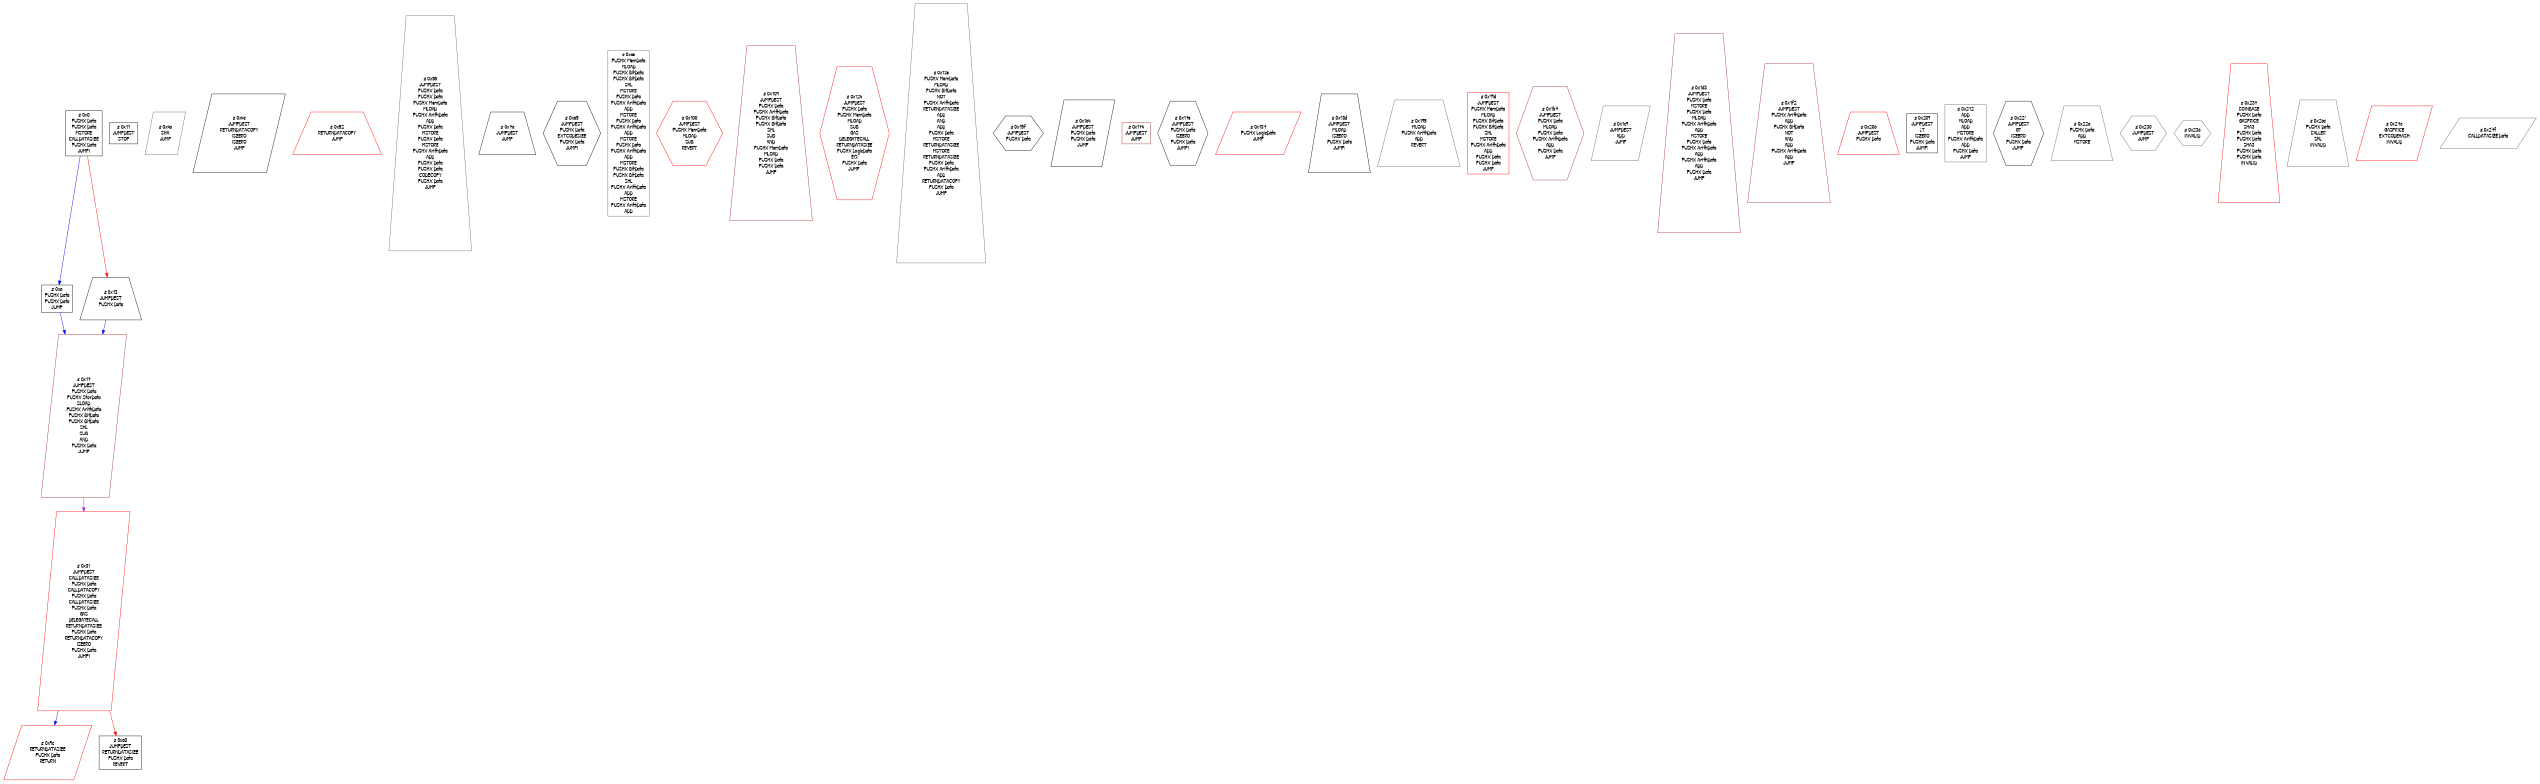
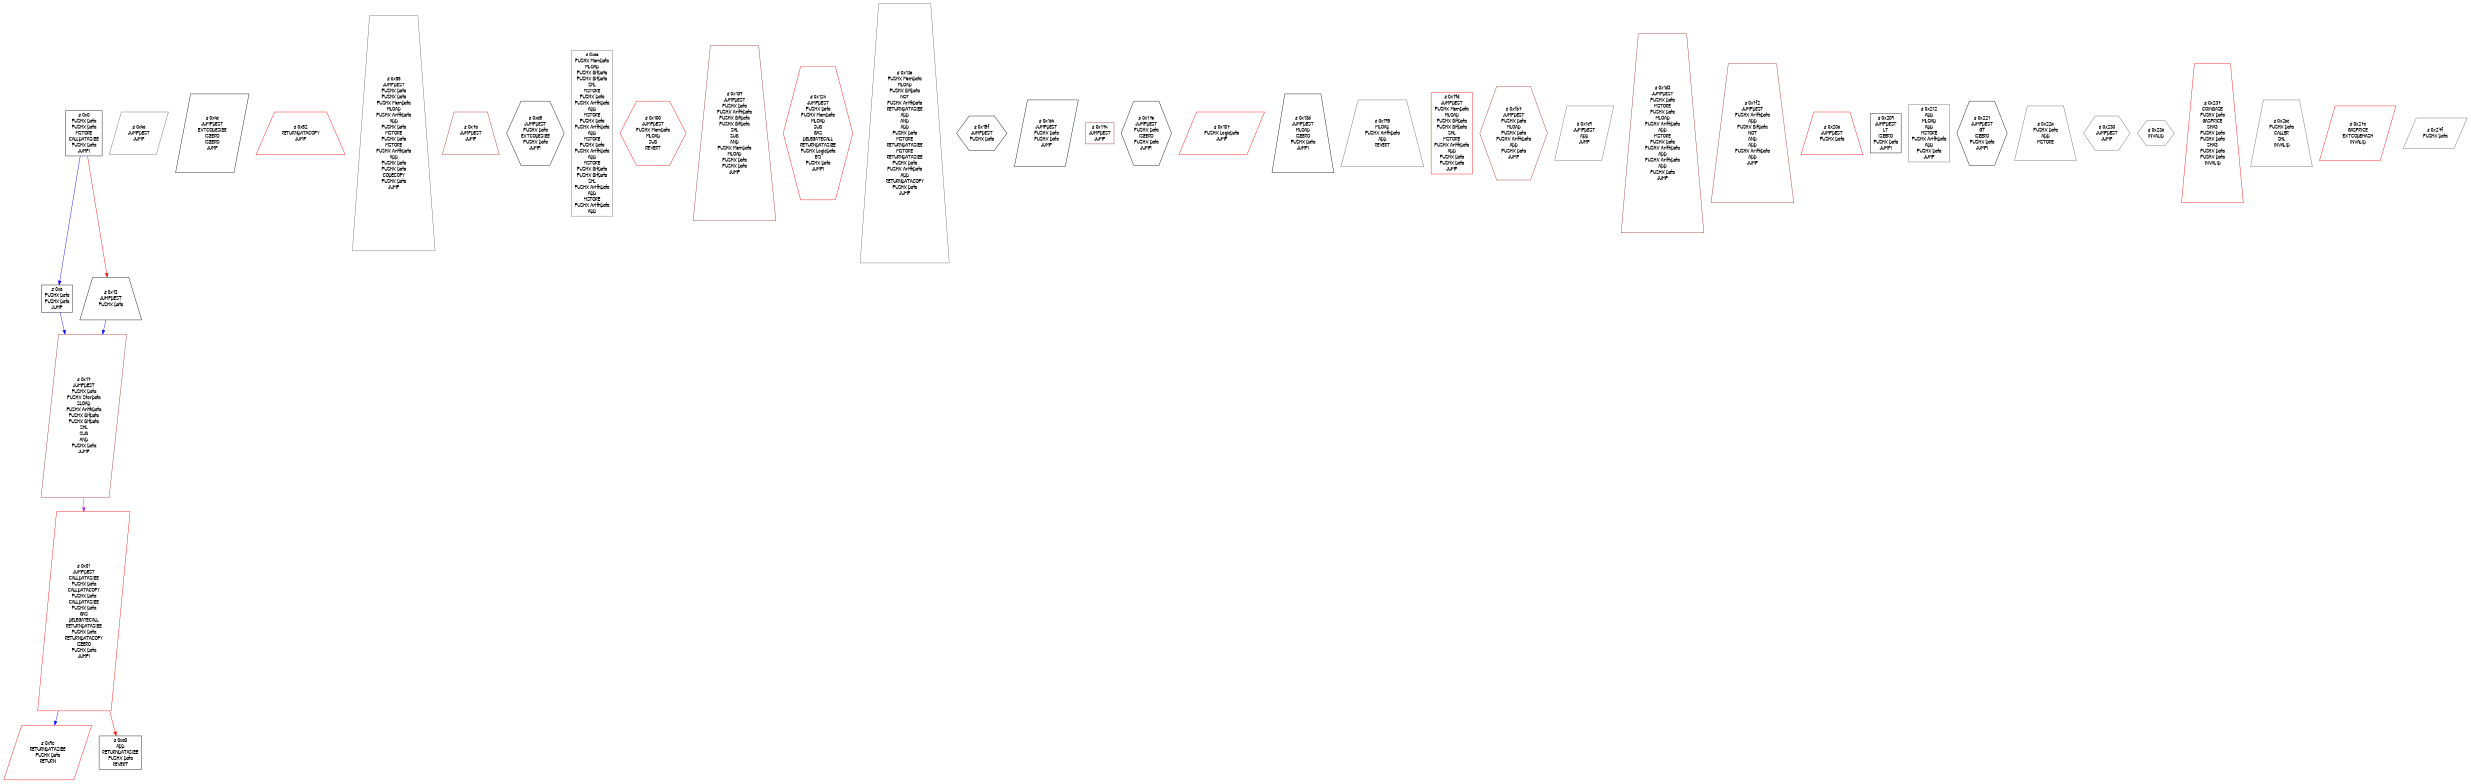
(124, 133) -> none
(165, 133) -> (139, 133)
(239, 133) -> (212, 133)
(507, 133) -> (471, 133)
(2488, 133) -> (2435, 133)
(120, 753) -> (120, 753)
